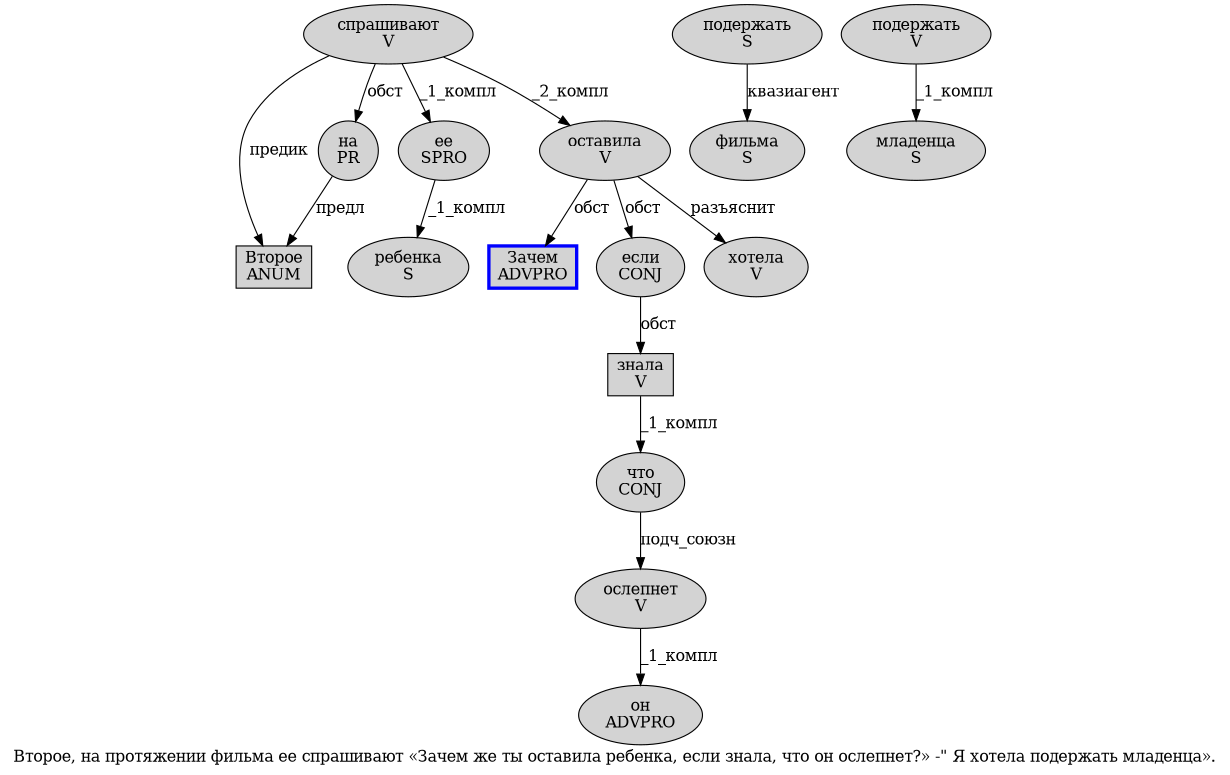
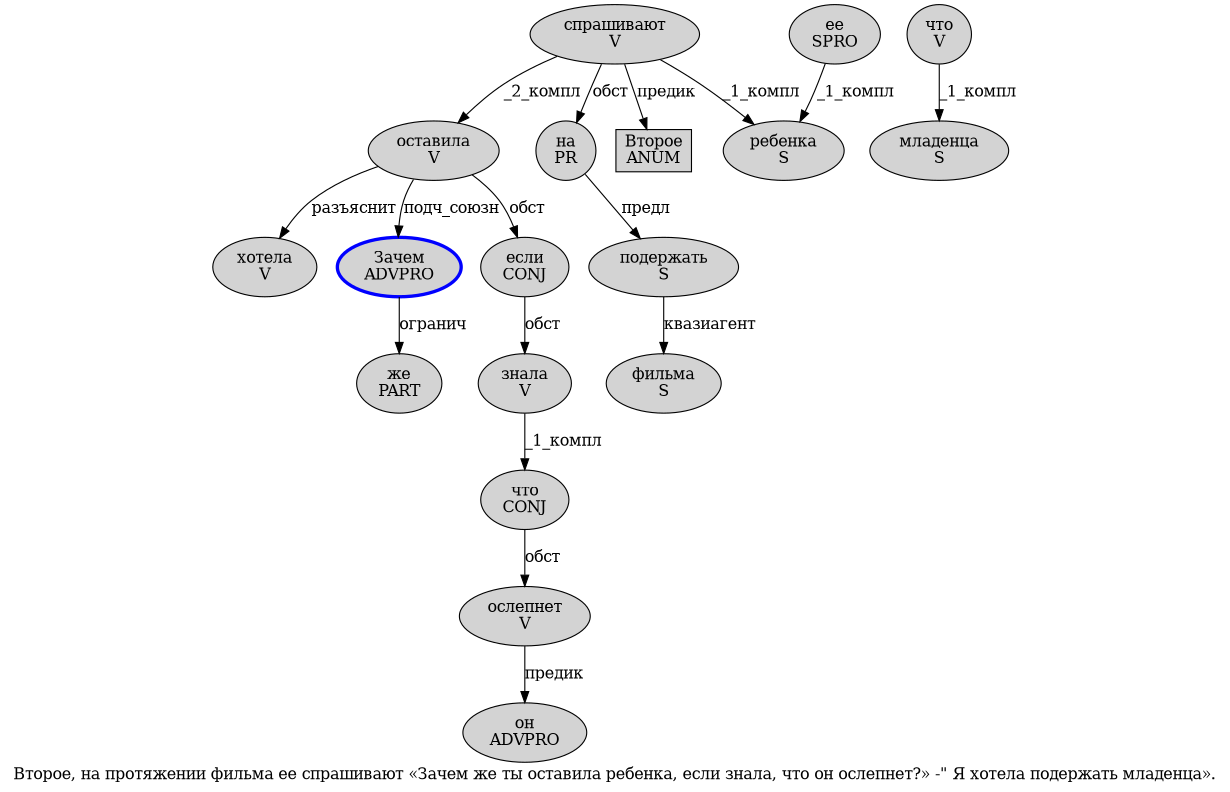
(916, 34) -> (939, 34)
(414, 88) -> (704, 87)
(313, 206) -> (609, 202)
(592, 209) -> (451, 209)
(533, 267) -> (399, 267)
(641, 375) -> (525, 383)
none -> (399, 383)
(688, 541) -> (543, 558)
(679, 657) -> (554, 674)
